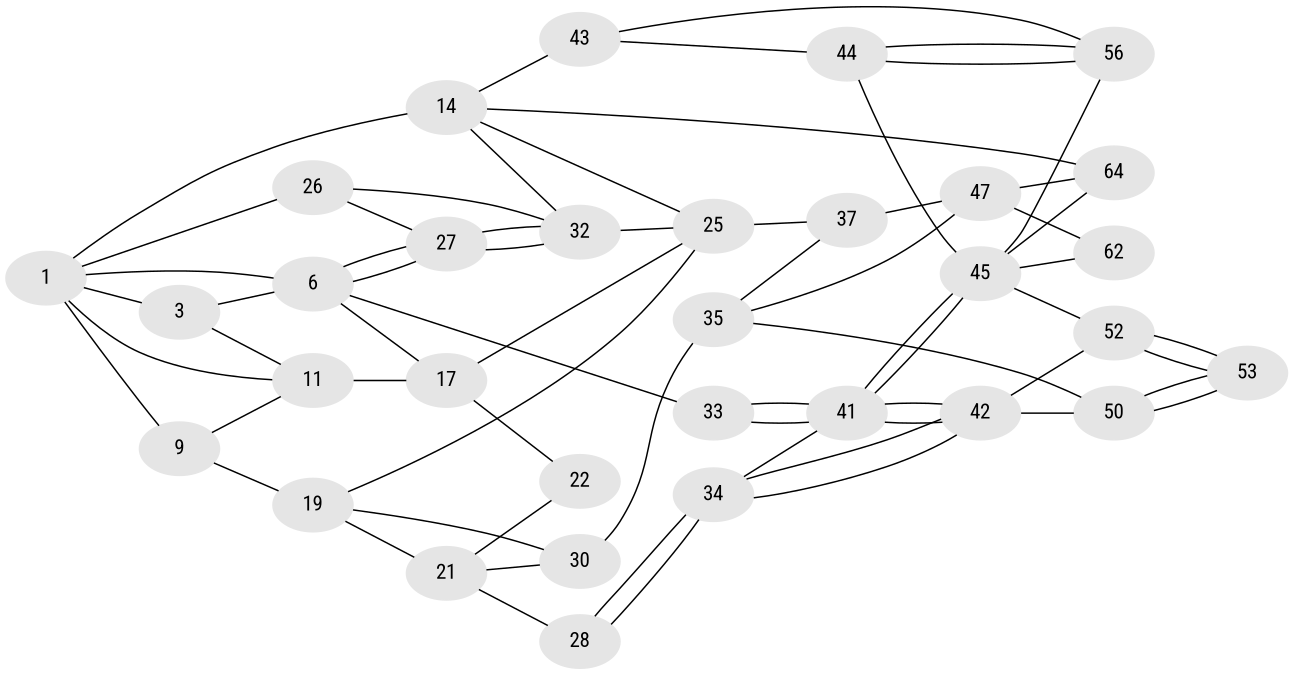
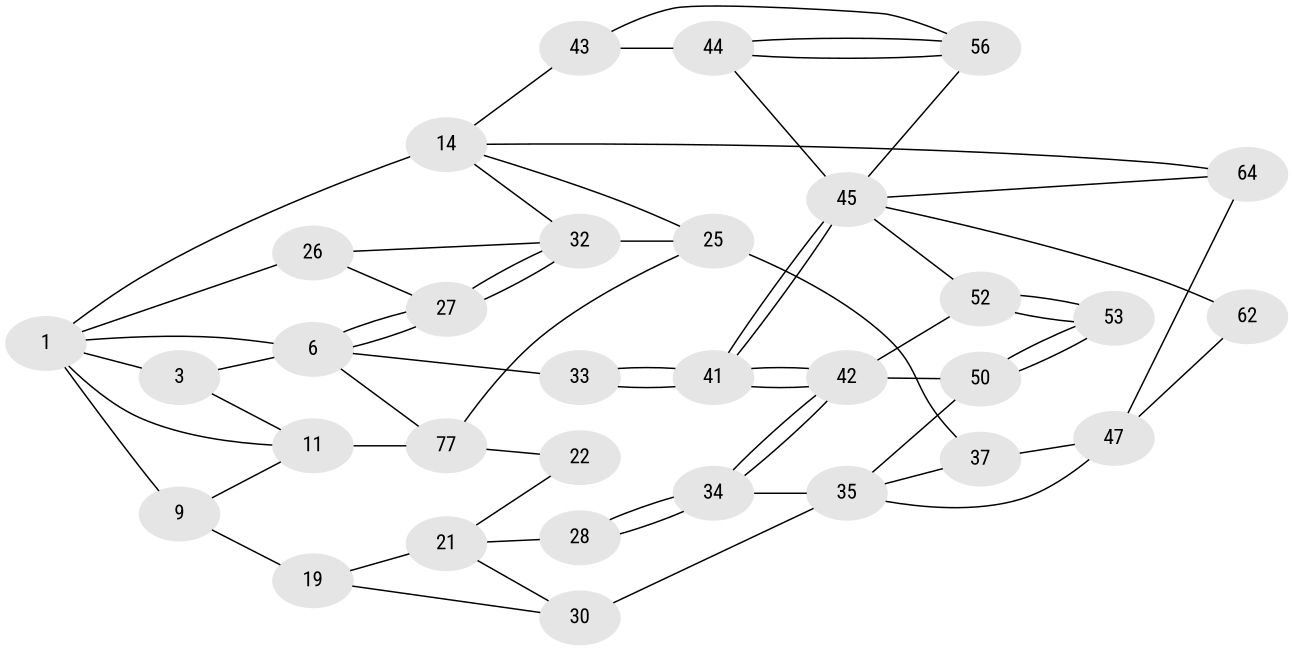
(446, 381) -> (446, 446)
(538, 394) -> none
(781, 454) -> (780, 493)
